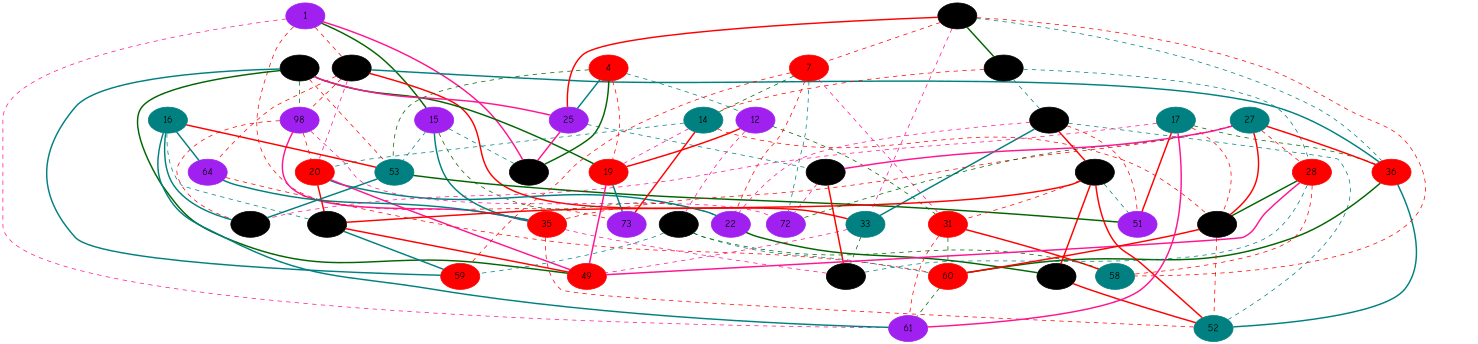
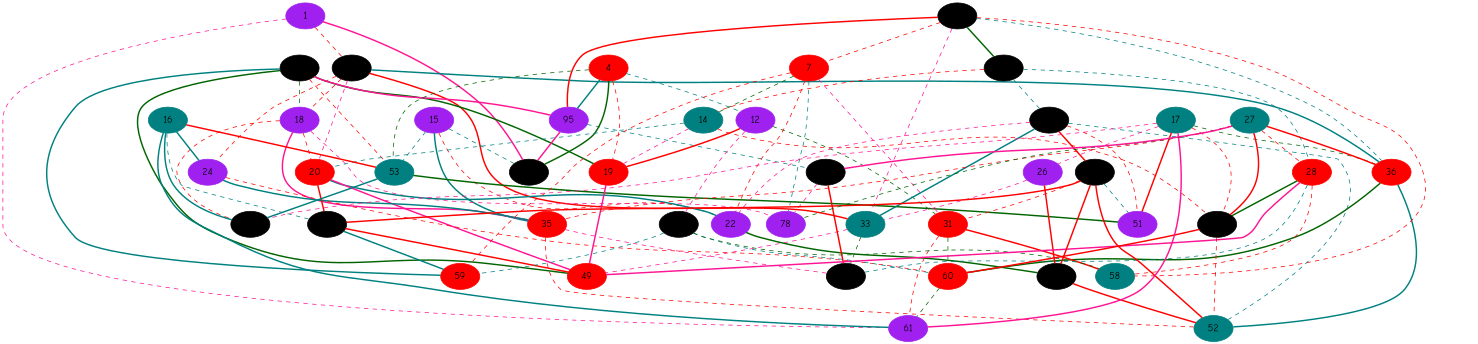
(381, 57) -> none
(300, 120) -> (300, 120)
(569, 120) -> (569, 120)
(208, 172) -> (208, 172)
none -> (1043, 172)
(489, 190) -> (489, 190)
(627, 224) -> none
(786, 224) -> (786, 224)
